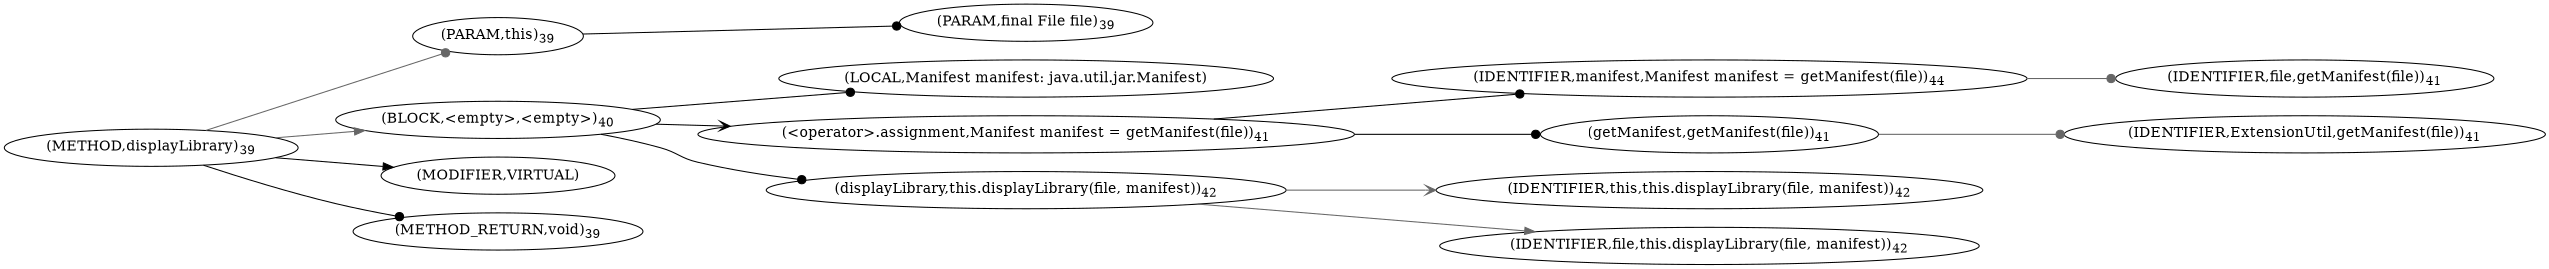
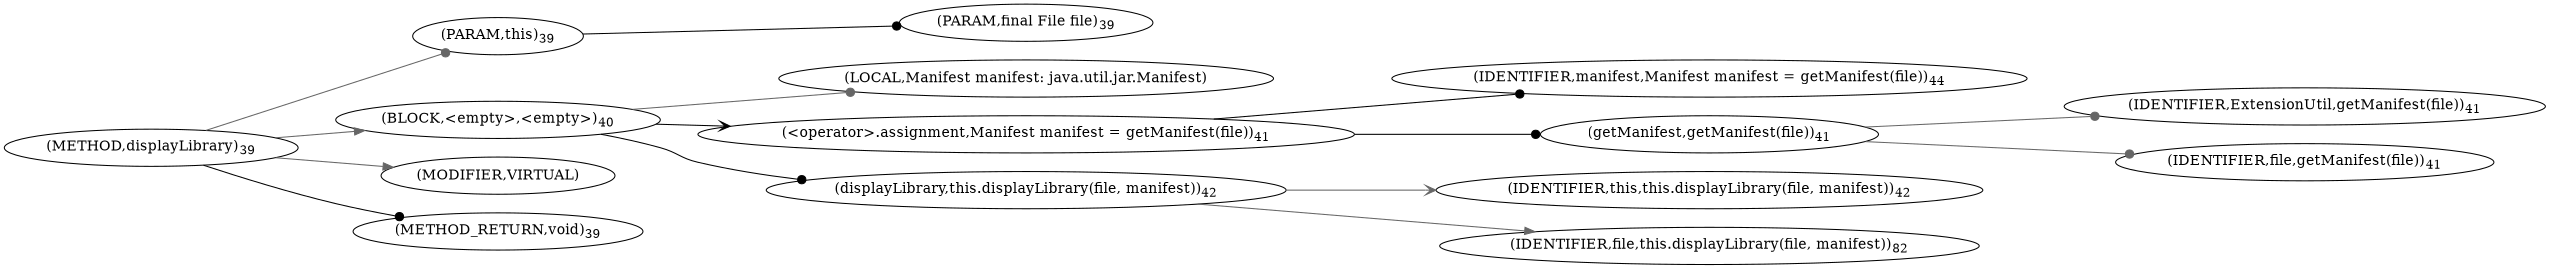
(2067, 79) -> (1995, 148)
(739, 101) -> (739, 101)
(329, 162) -> (329, 162)
(1901, 244) -> (1901, 244)
